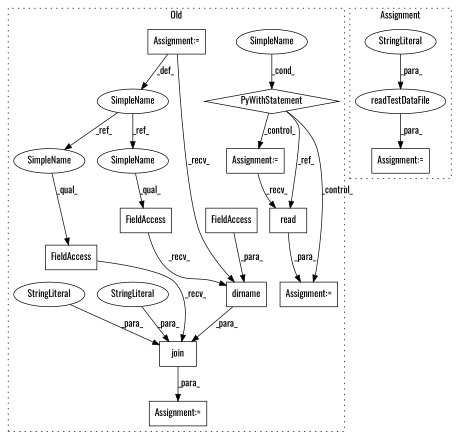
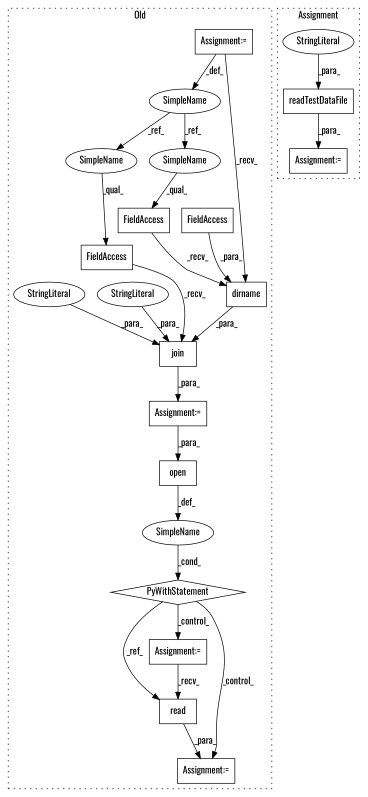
(401, 101) -> (318, 101)
none -> (178, 473)
